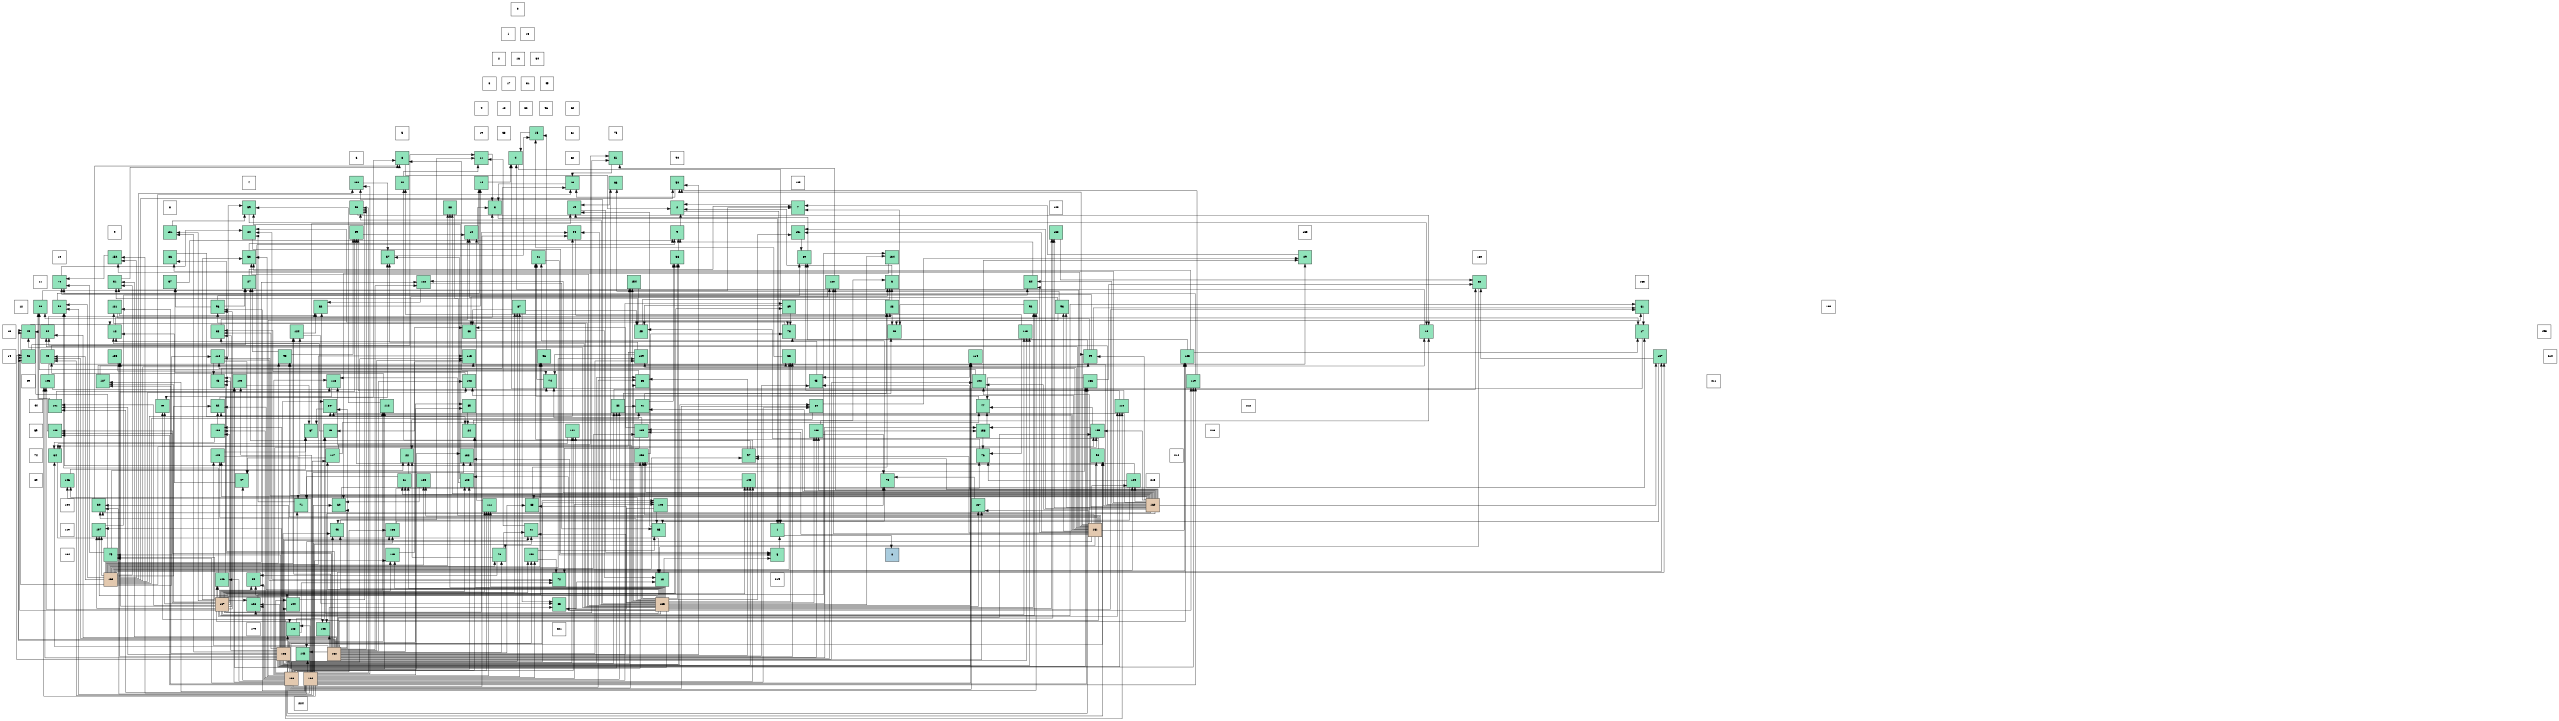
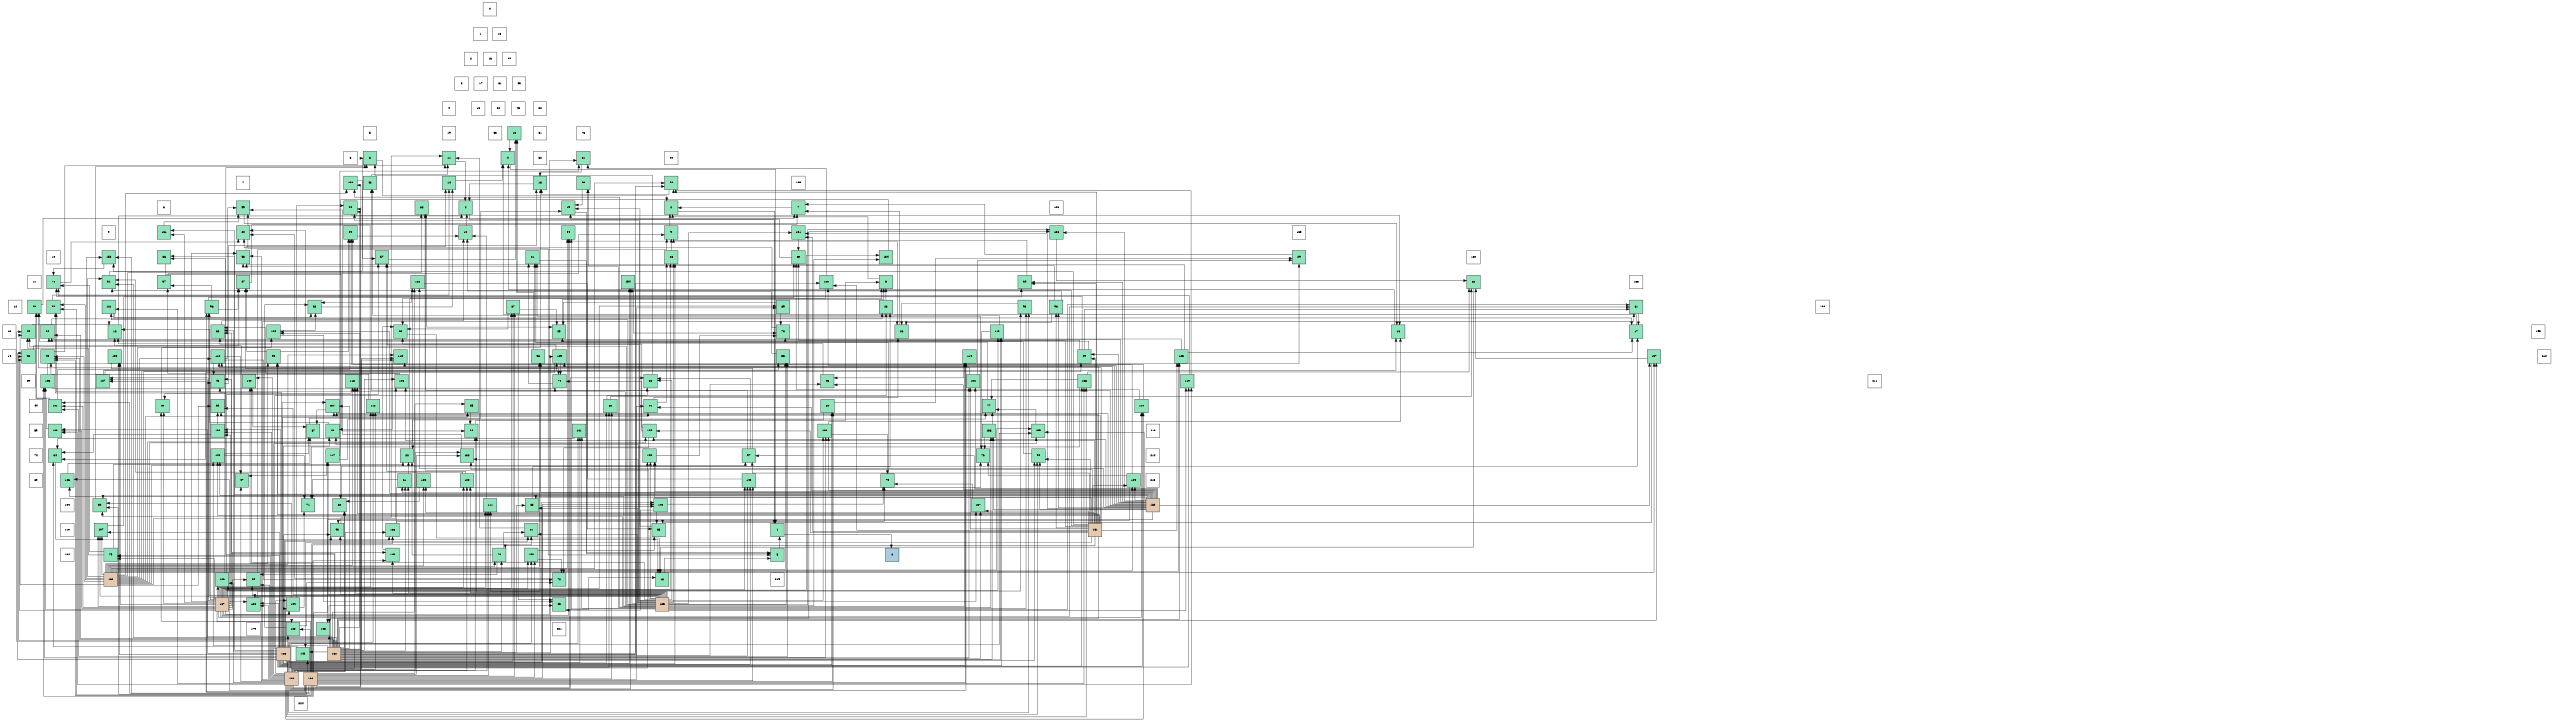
(1248, 406) -> none
